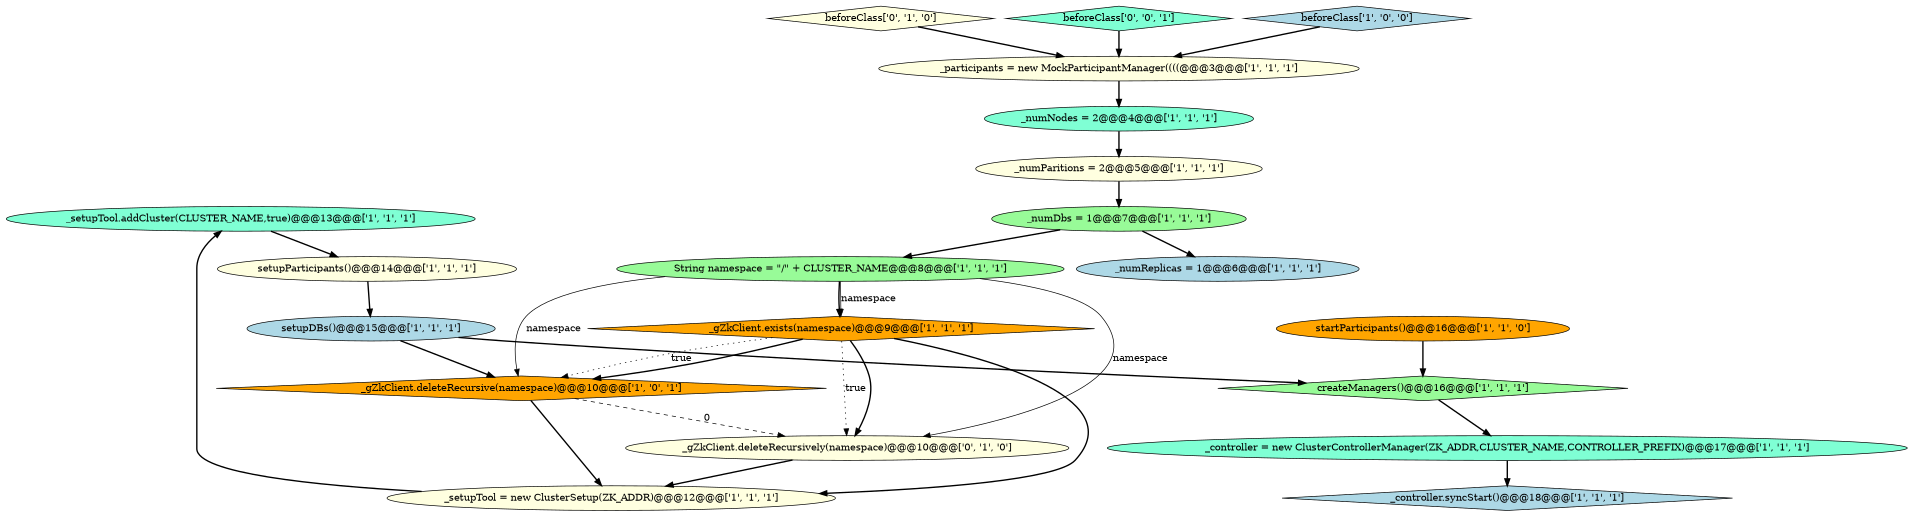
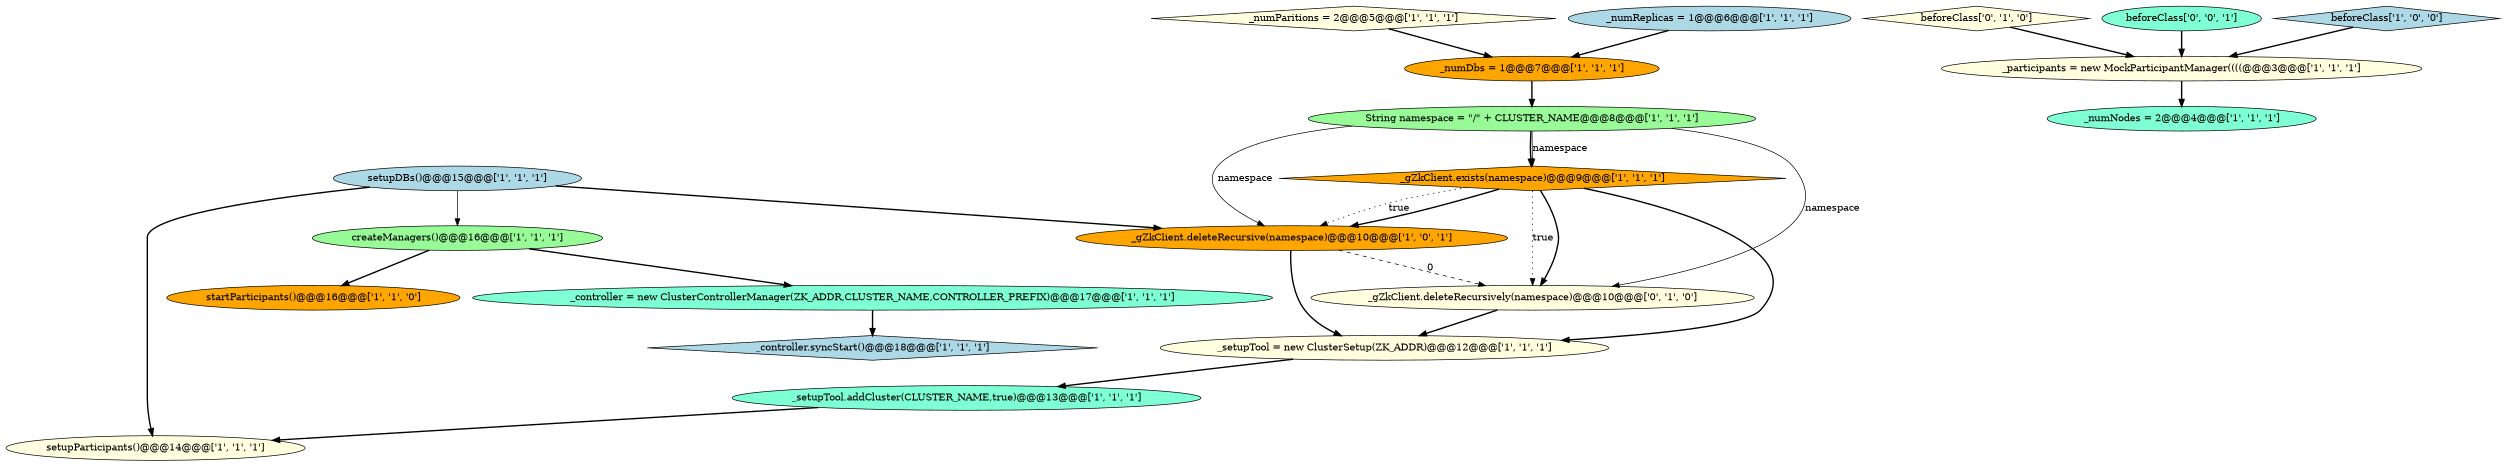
(1119, 19) -> (2182, 19)
(1119, 140) -> none
(1119, 169) -> (1353, 19)
(1119, 219) -> (1532, 69)
(1165, 242) -> (1624, 43)
(369, 295) -> (162, 225)
(1423, 355) -> (389, 267)
(878, 363) -> (457, 205)
(521, 388) -> (1292, 238)
(1423, 388) -> (457, 238)
